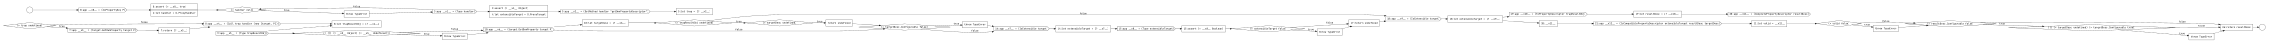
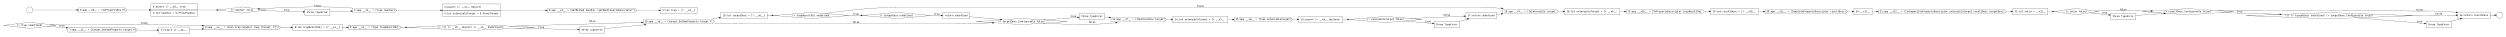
(1520, 22) -> (1850, 12)
(299, 28) -> (344, 27)
